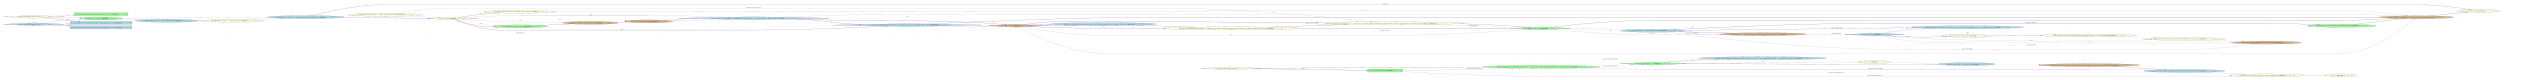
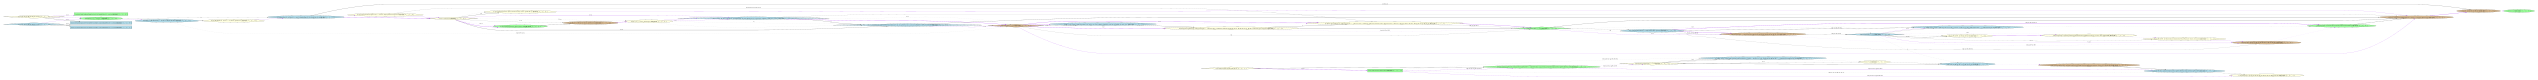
(2479, 11) -> (2479, 11)
none -> (2519, 11)
(649, 21) -> (649, 21)
(1652, 64) -> (1652, 64)
(2342, 75) -> none
